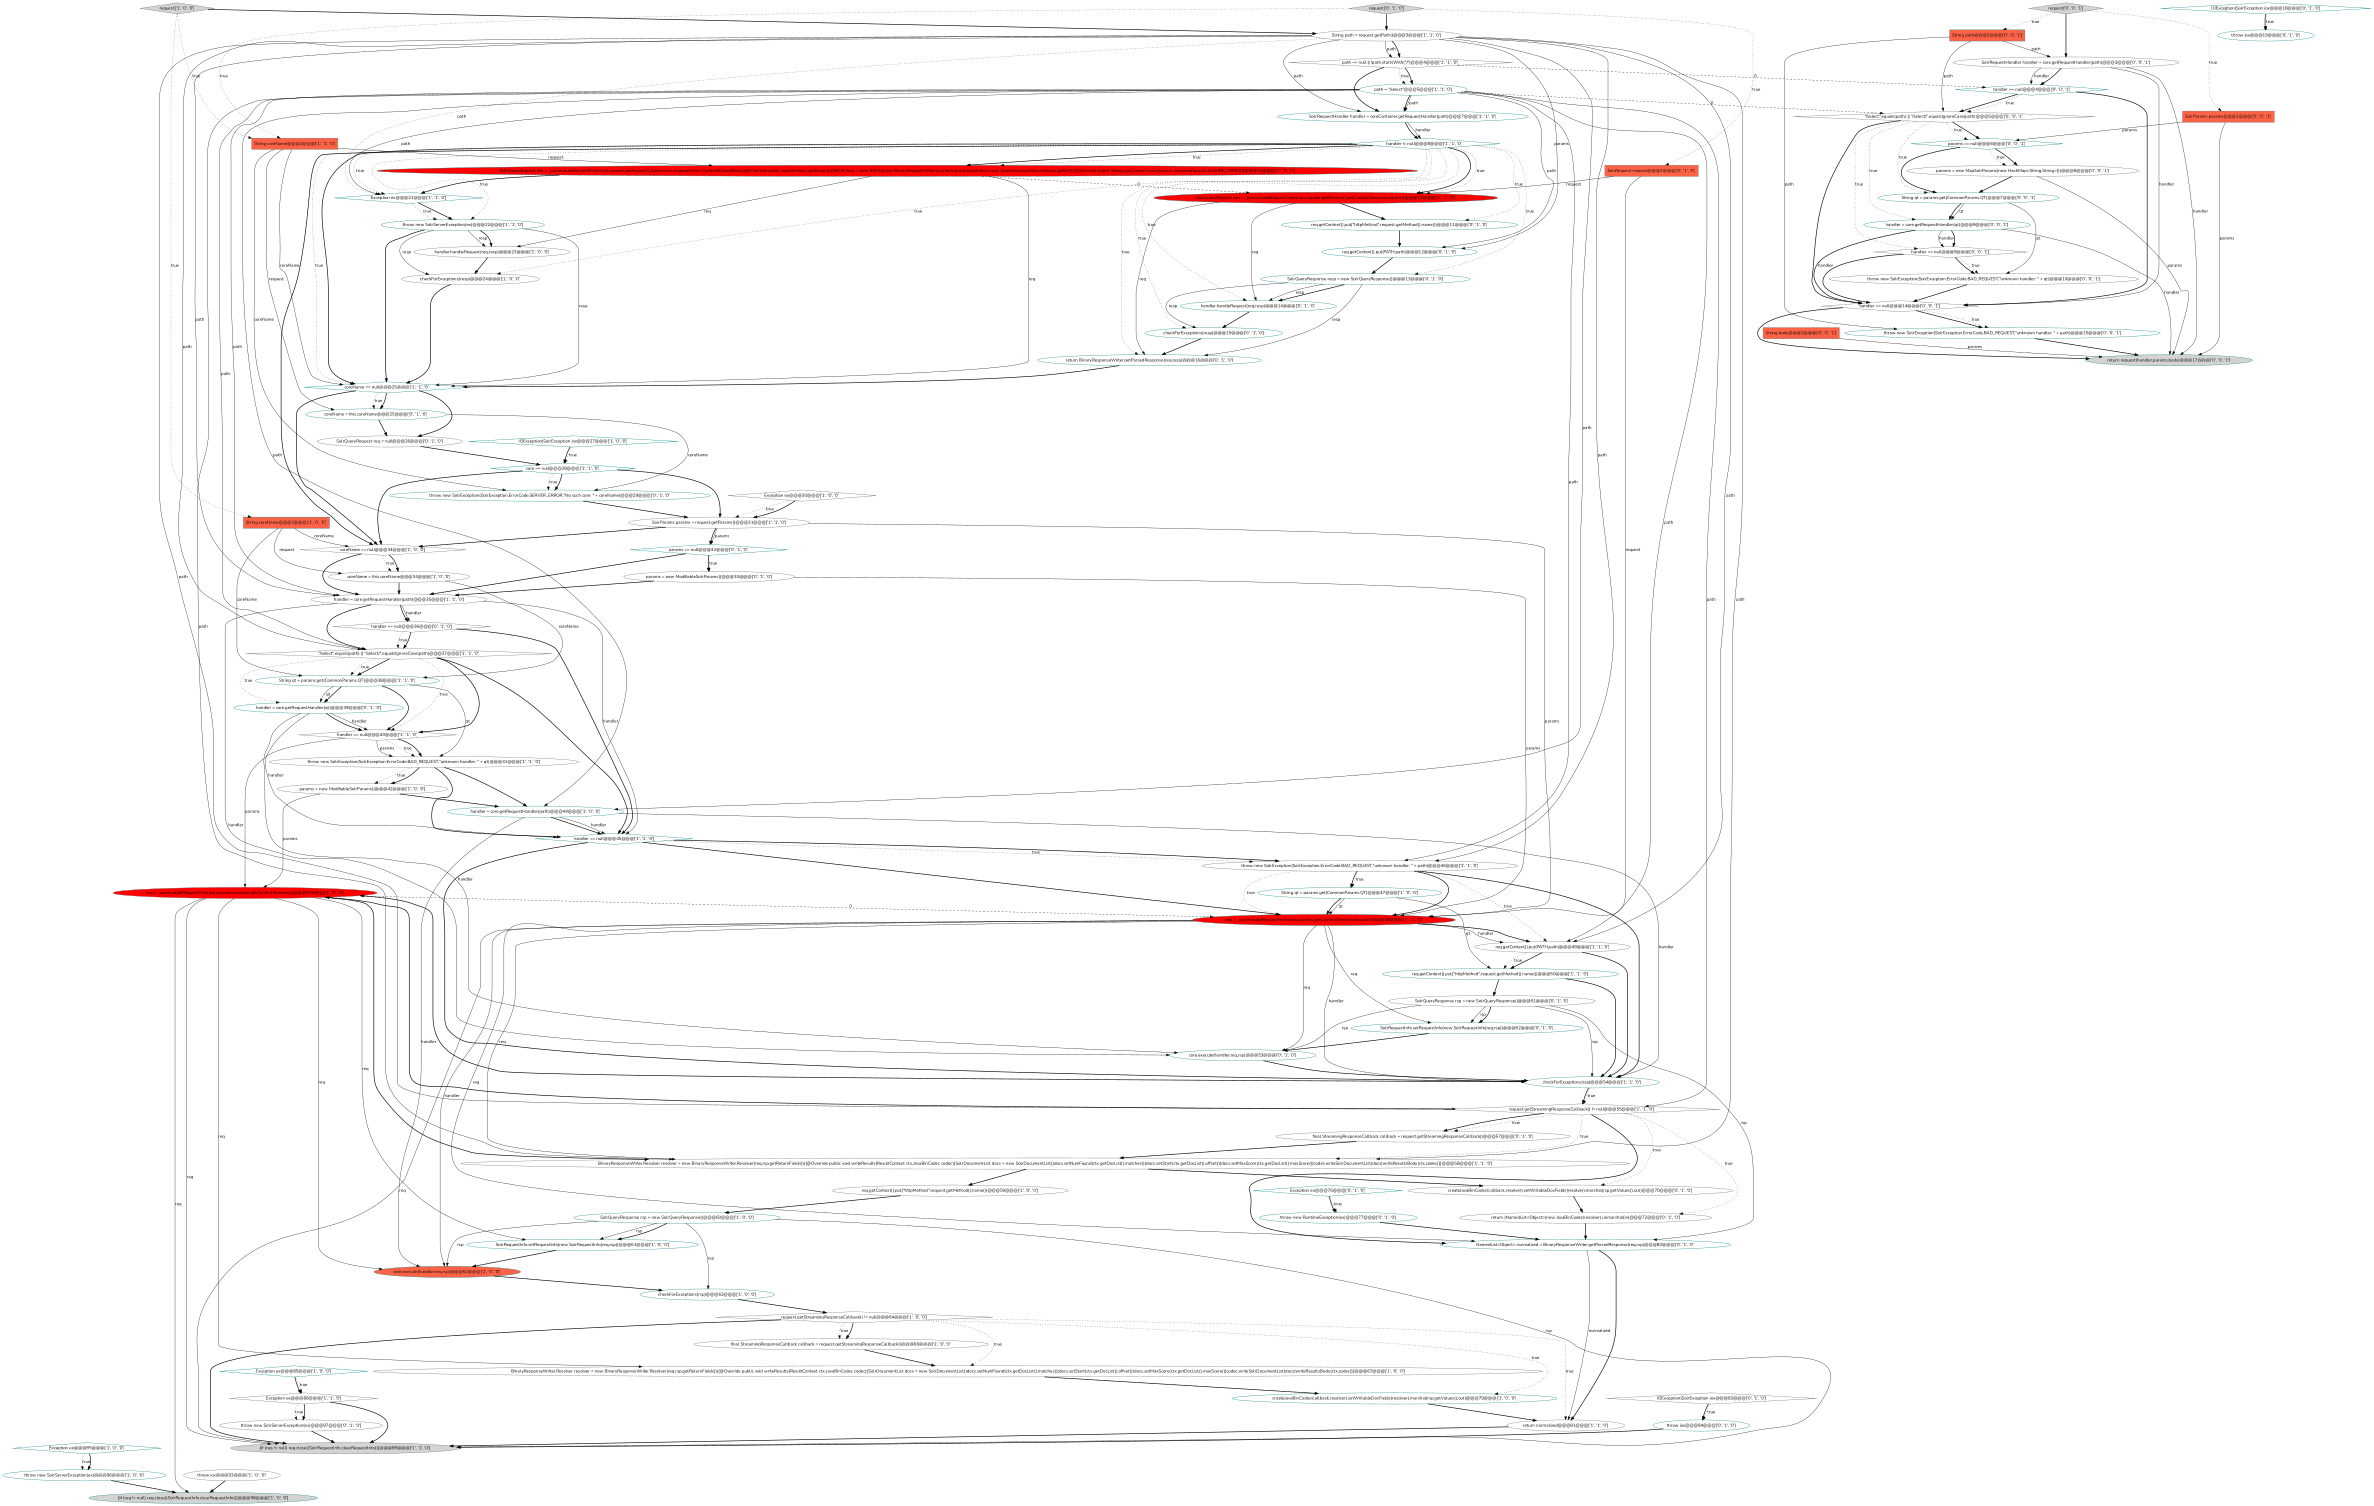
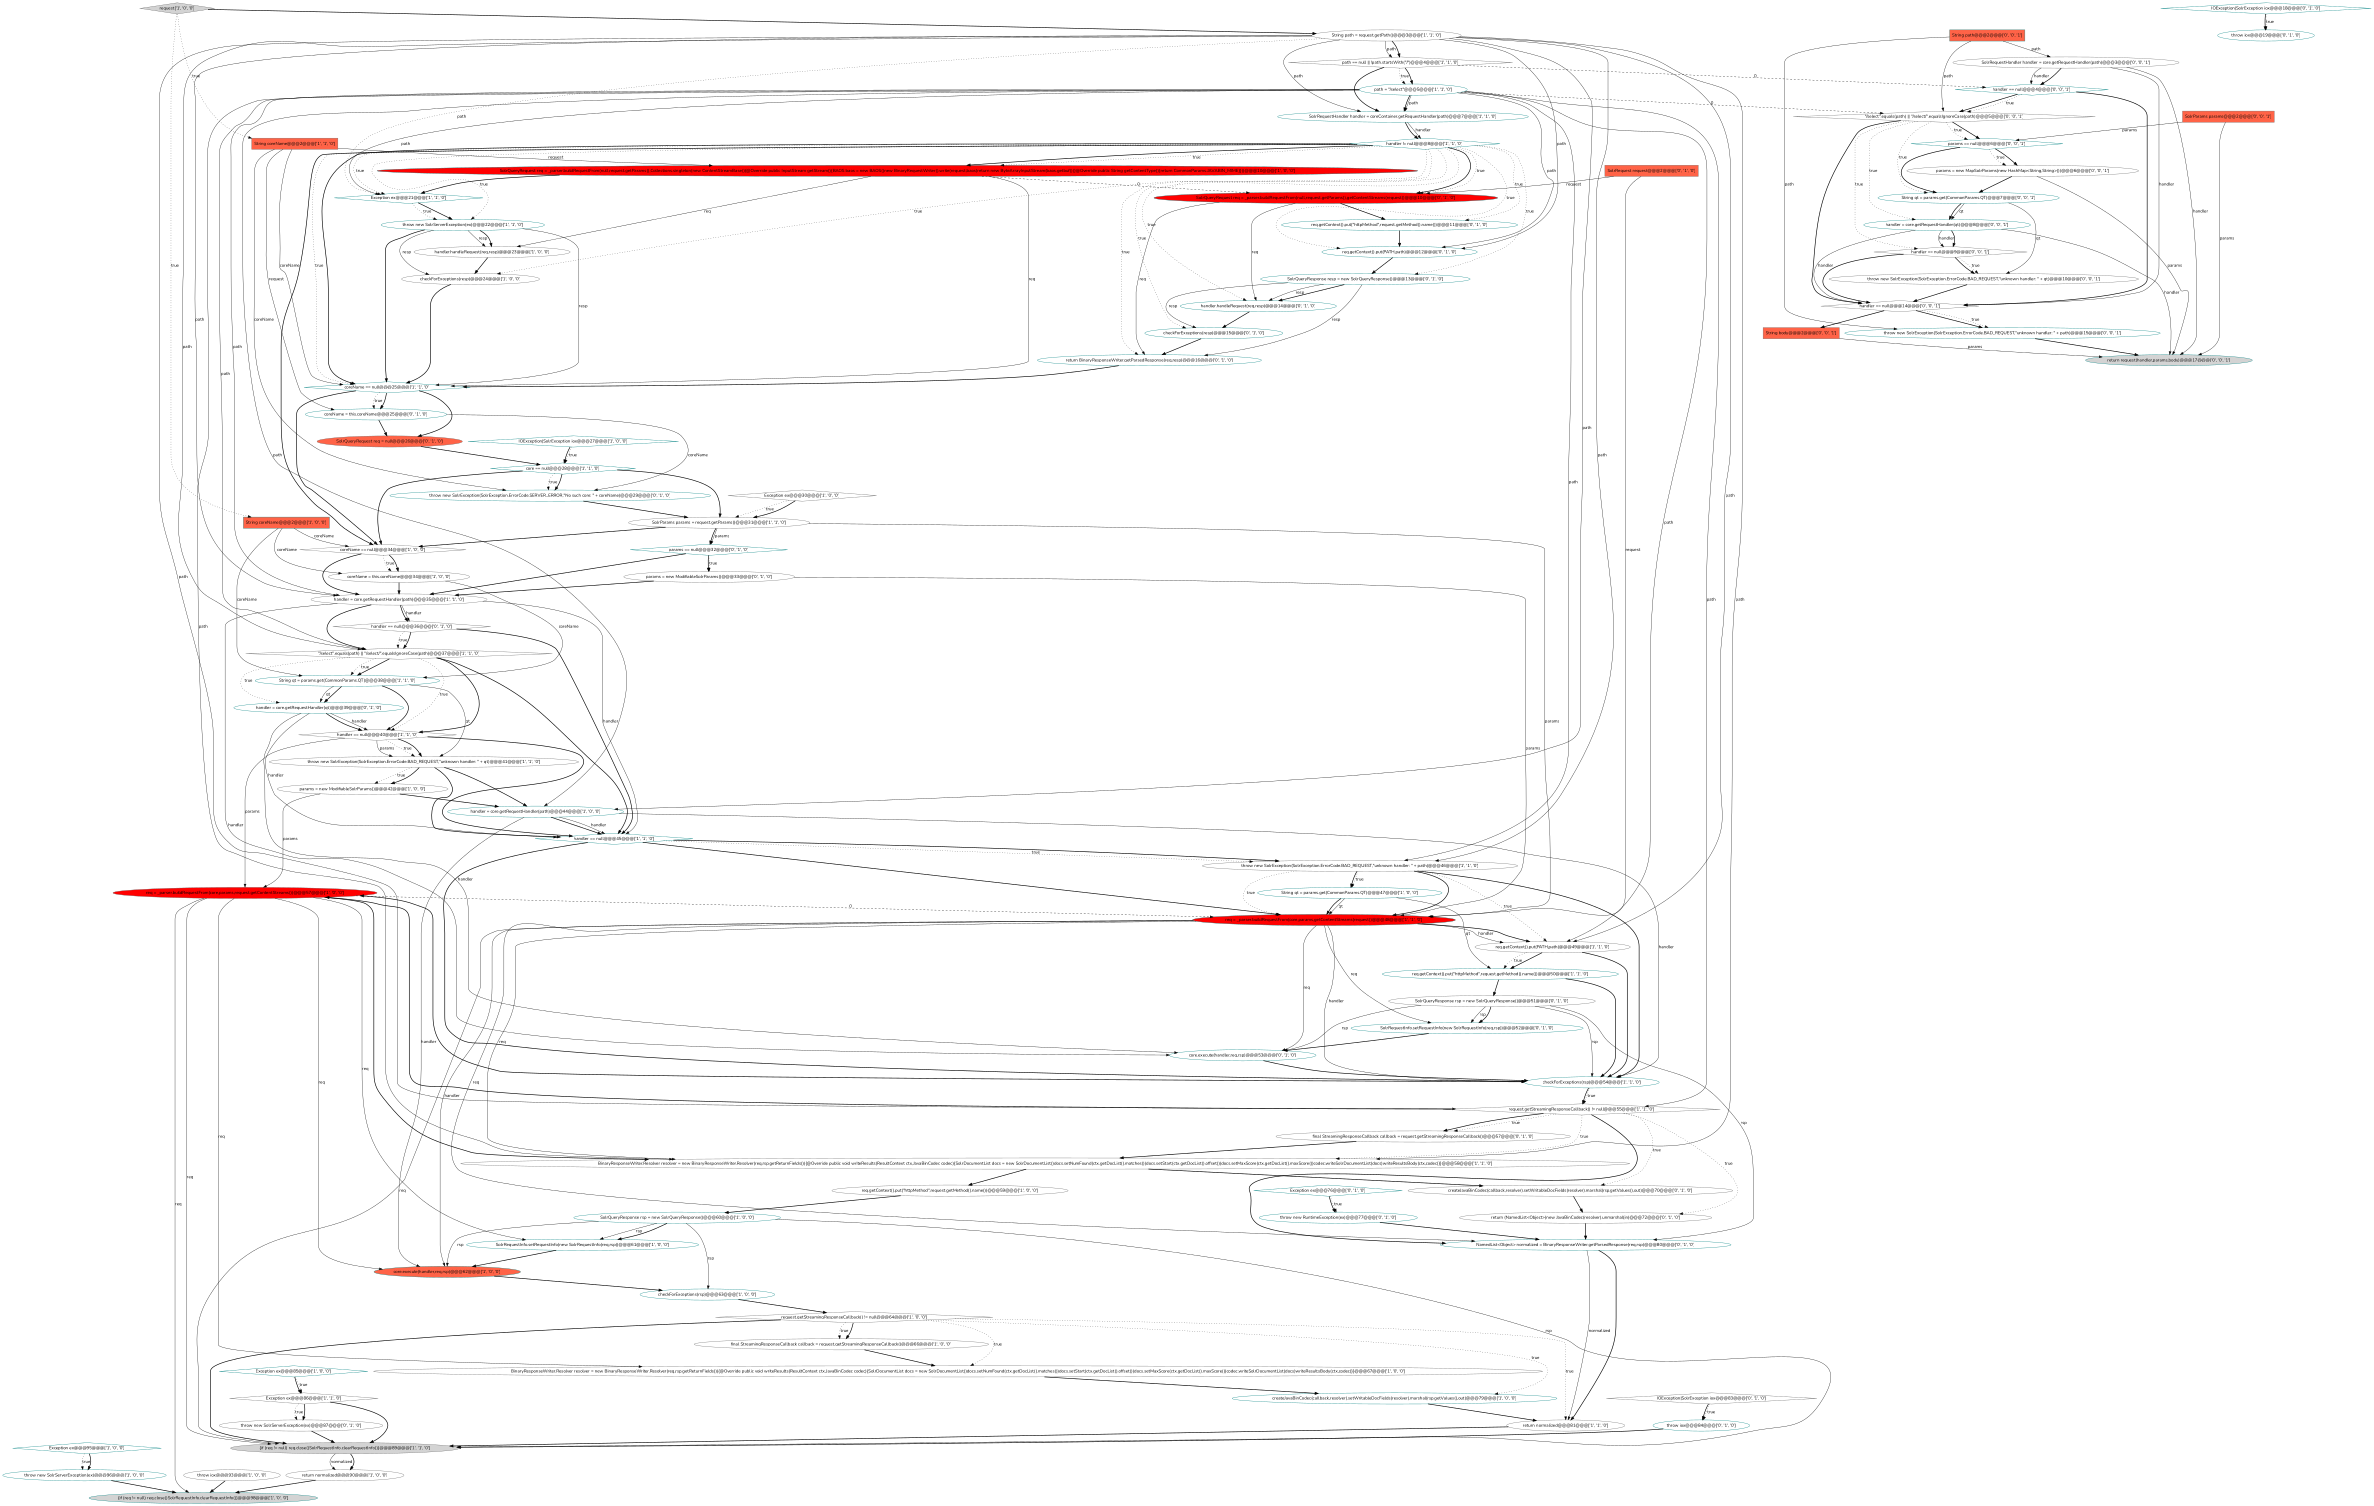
(1386, 8) -> none
(2066, 8) -> none
(1562, 144) -> (1562, 144)
none -> (1394, 212)
(1831, 253) -> (1831, 253)
(1873, 352) -> (1854, 319)
(390, 441) -> (390, 441)
(287, 550) -> (287, 550)
none -> (528, 785)
none -> (345, 1475)
